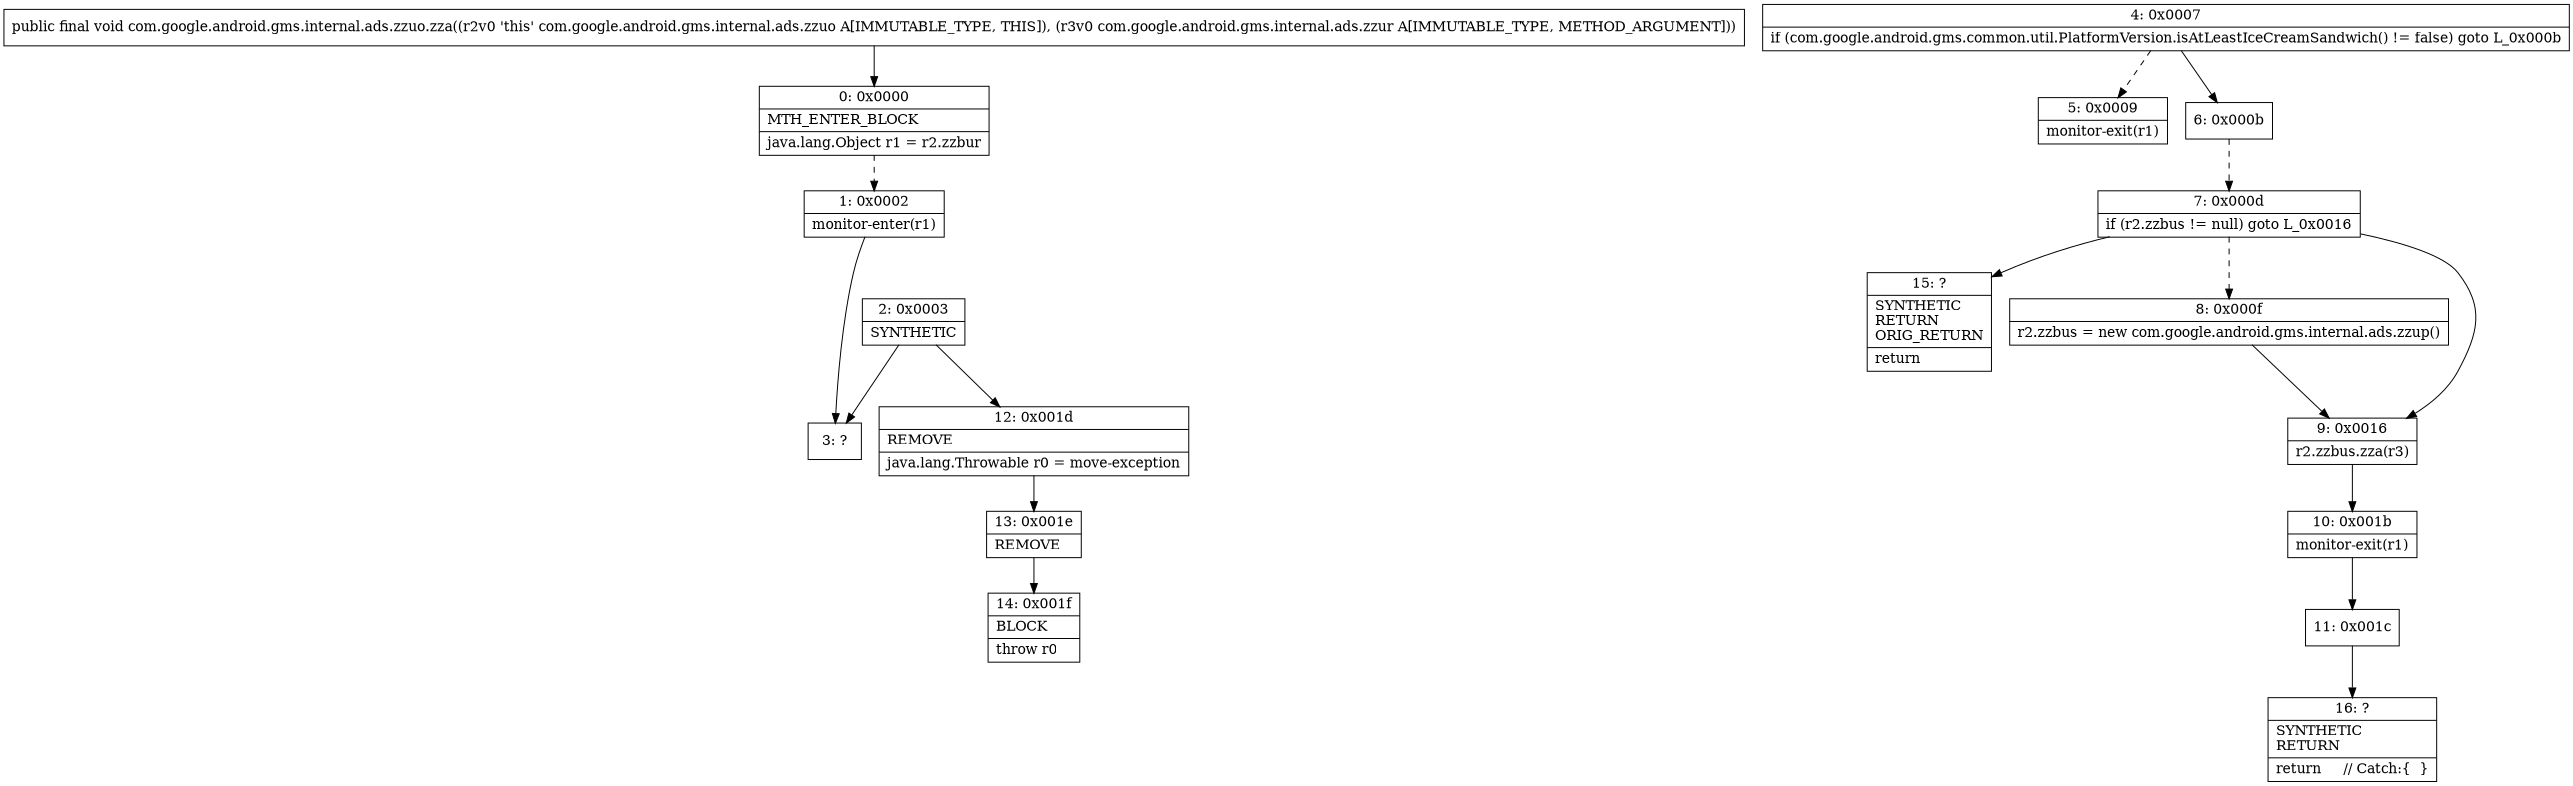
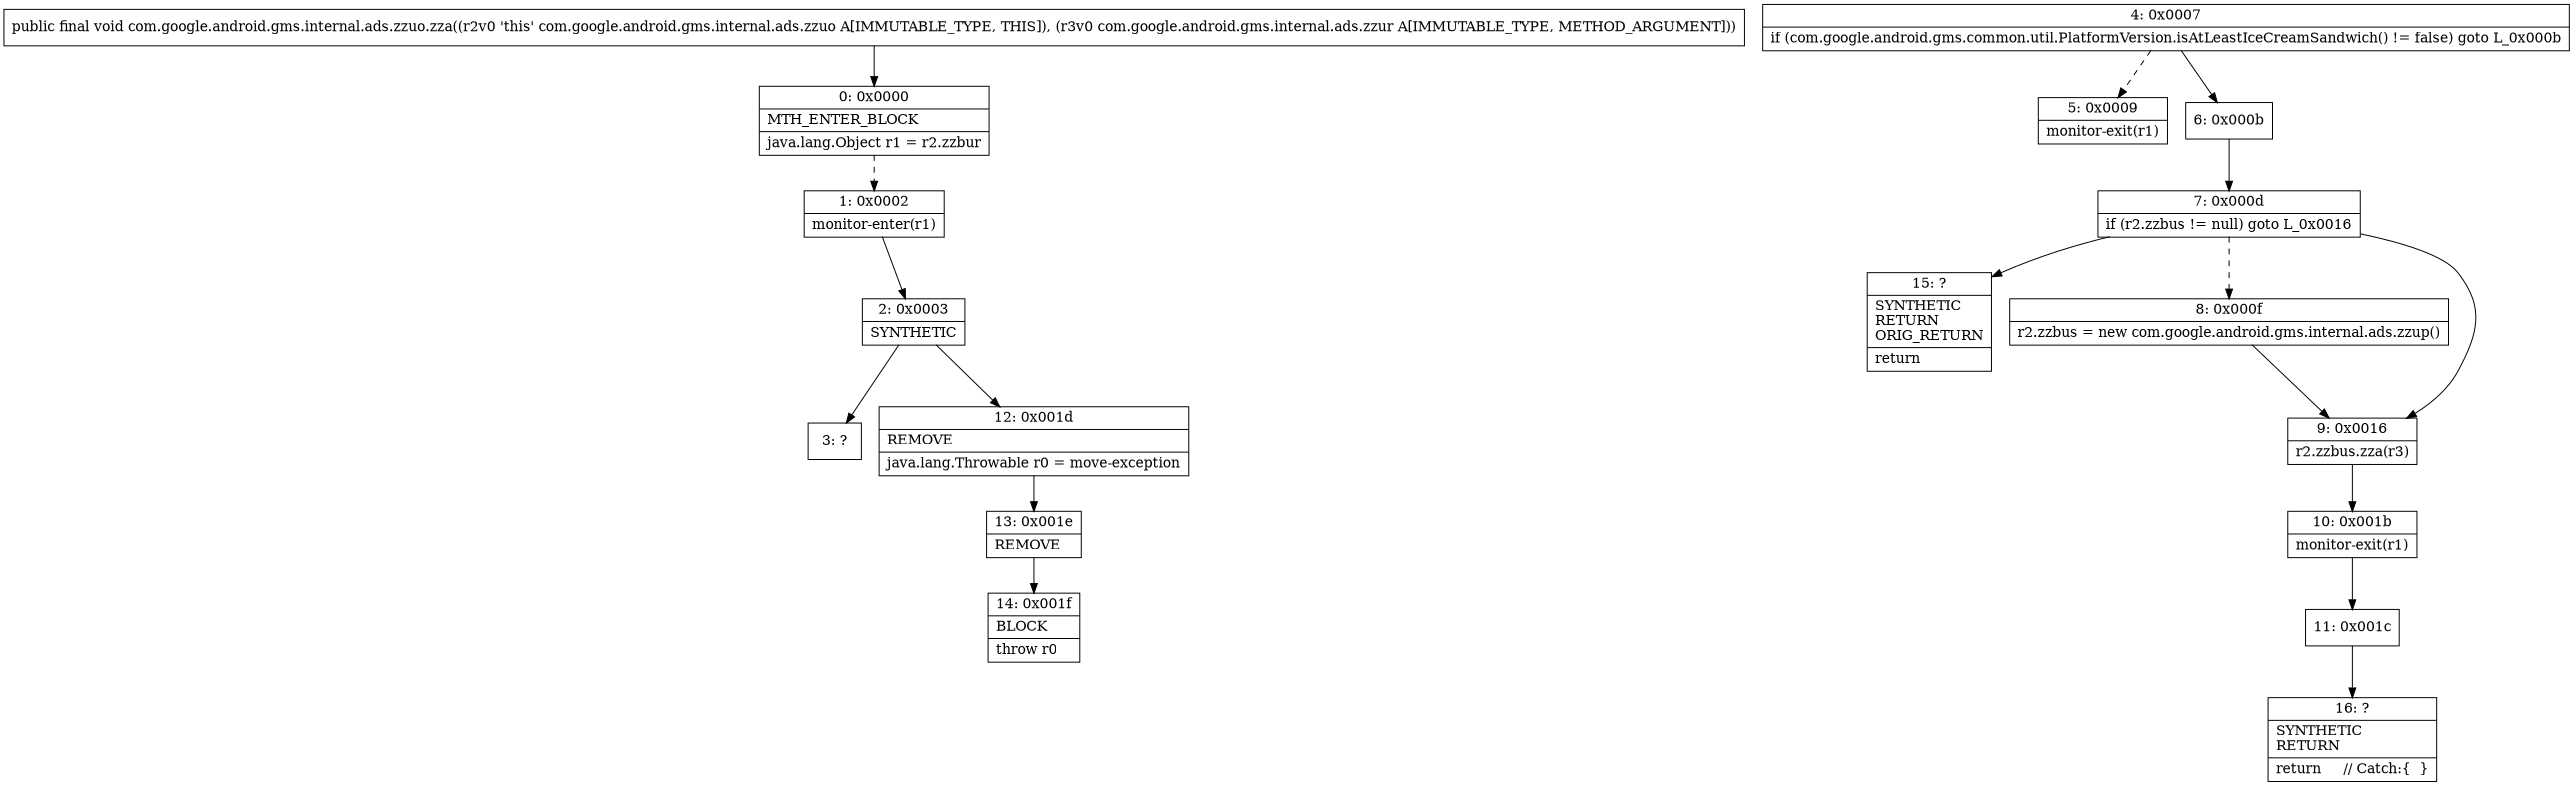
(2229, 160) -> (2229, 160)
(844, 324) -> (892, 263)
